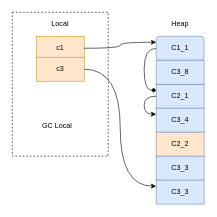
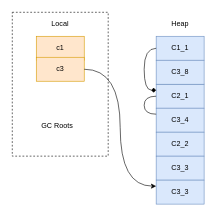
(131, 43) -> none
(180, 48) -> (180, 48)
(148, 113) -> (152, 114)
(57, 126) -> (57, 126)
(180, 144) -> (180, 144)
